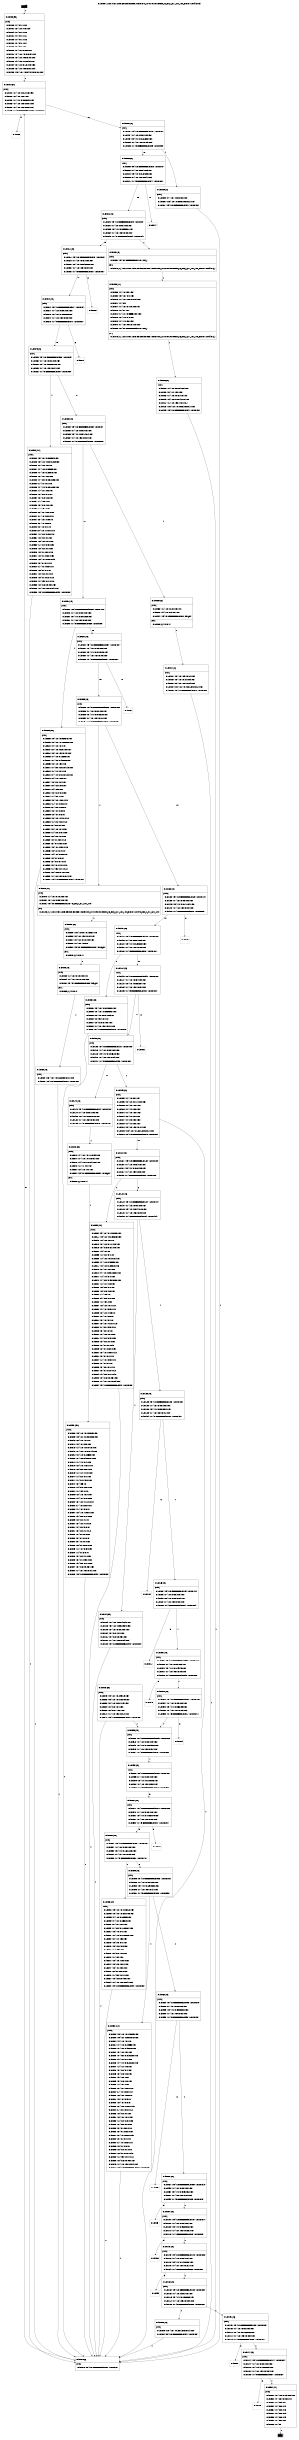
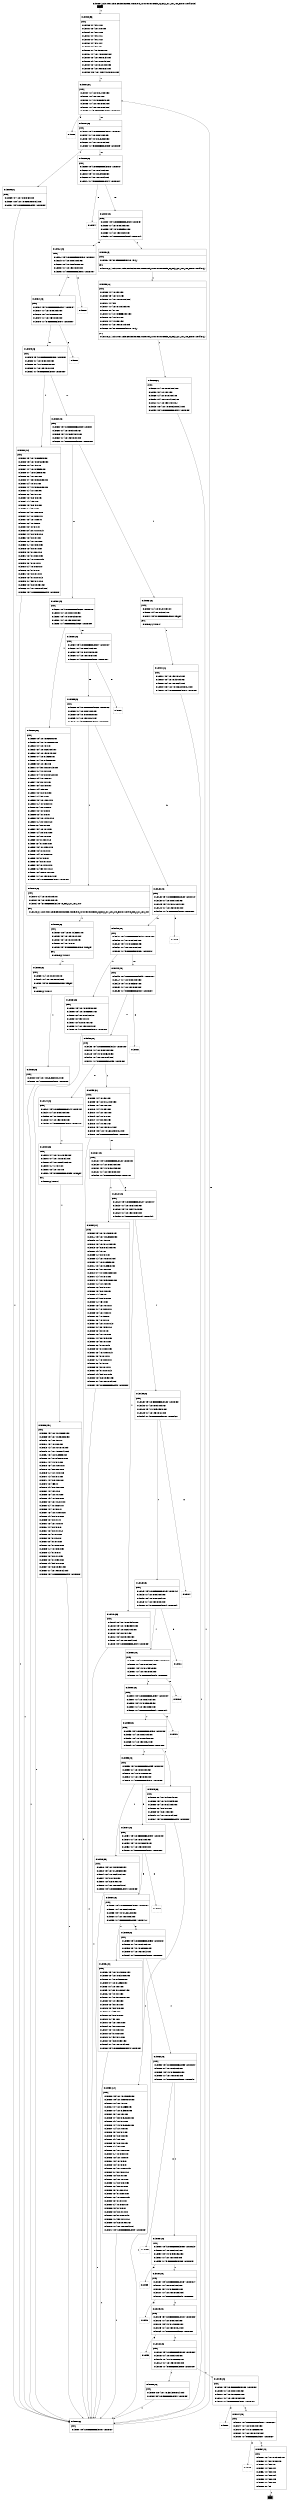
(135, 1724) -> (169, 1766)
none -> (117, 1874)
